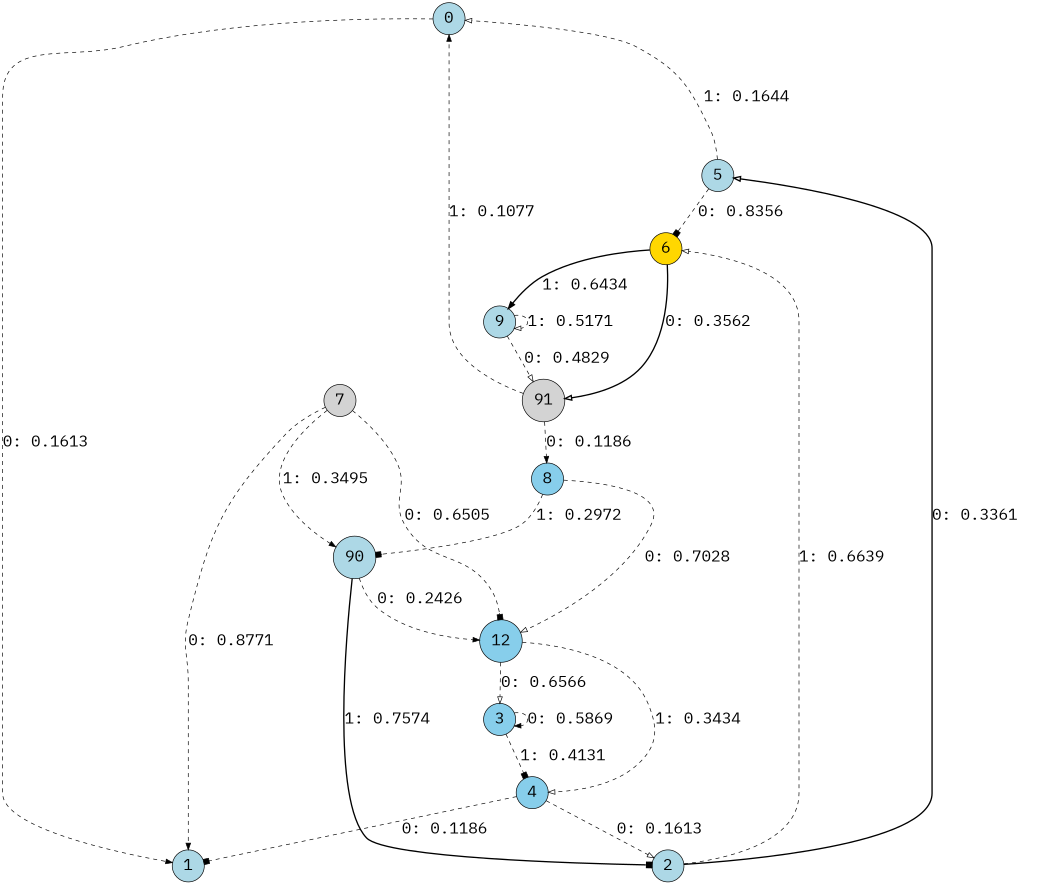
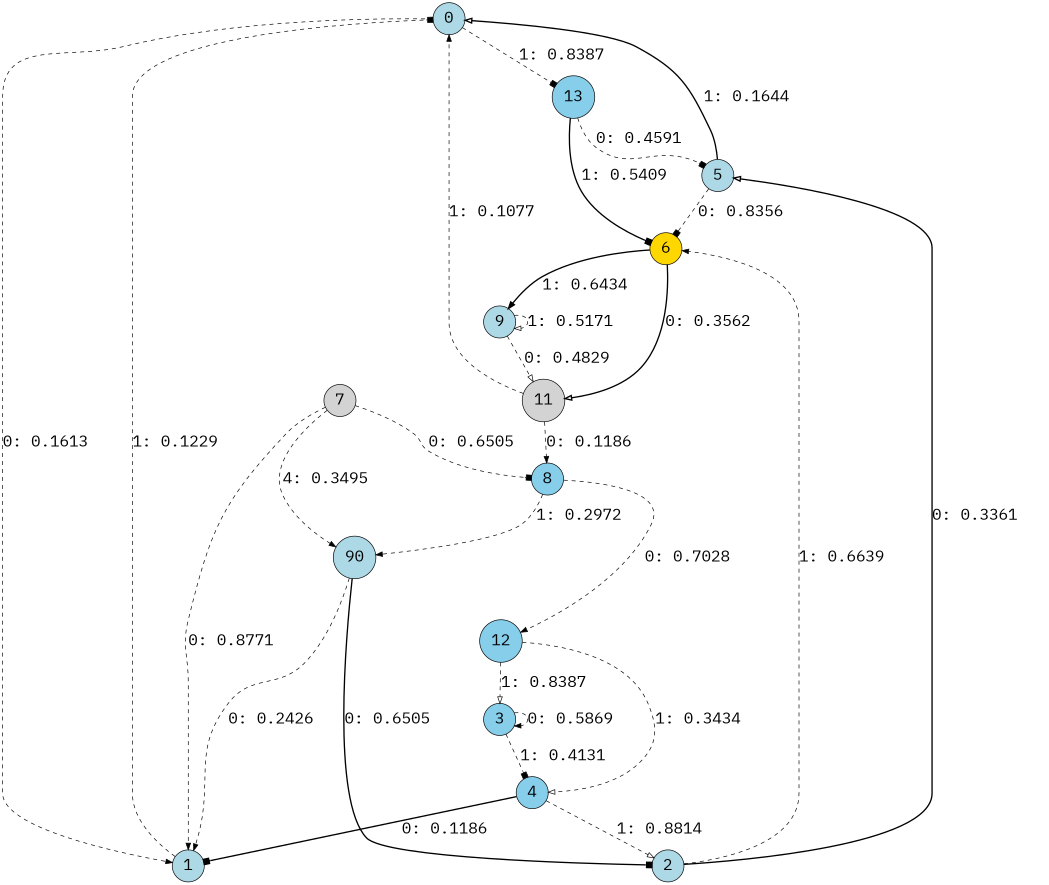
(626, 43) -> (626, 43)
none -> (573, 97)
none -> (132, 326)
(544, 400) -> (544, 400)
(340, 479) -> (340, 479)
(406, 526) -> (434, 454)
(472, 541) -> (472, 541)
(637, 547) -> (637, 547)
(799, 560) -> (799, 560)
(406, 625) -> (242, 691)
(558, 683) -> (558, 683)
(402, 719) -> (402, 719)
(371, 827) -> (371, 827)
(674, 829) -> (674, 829)
